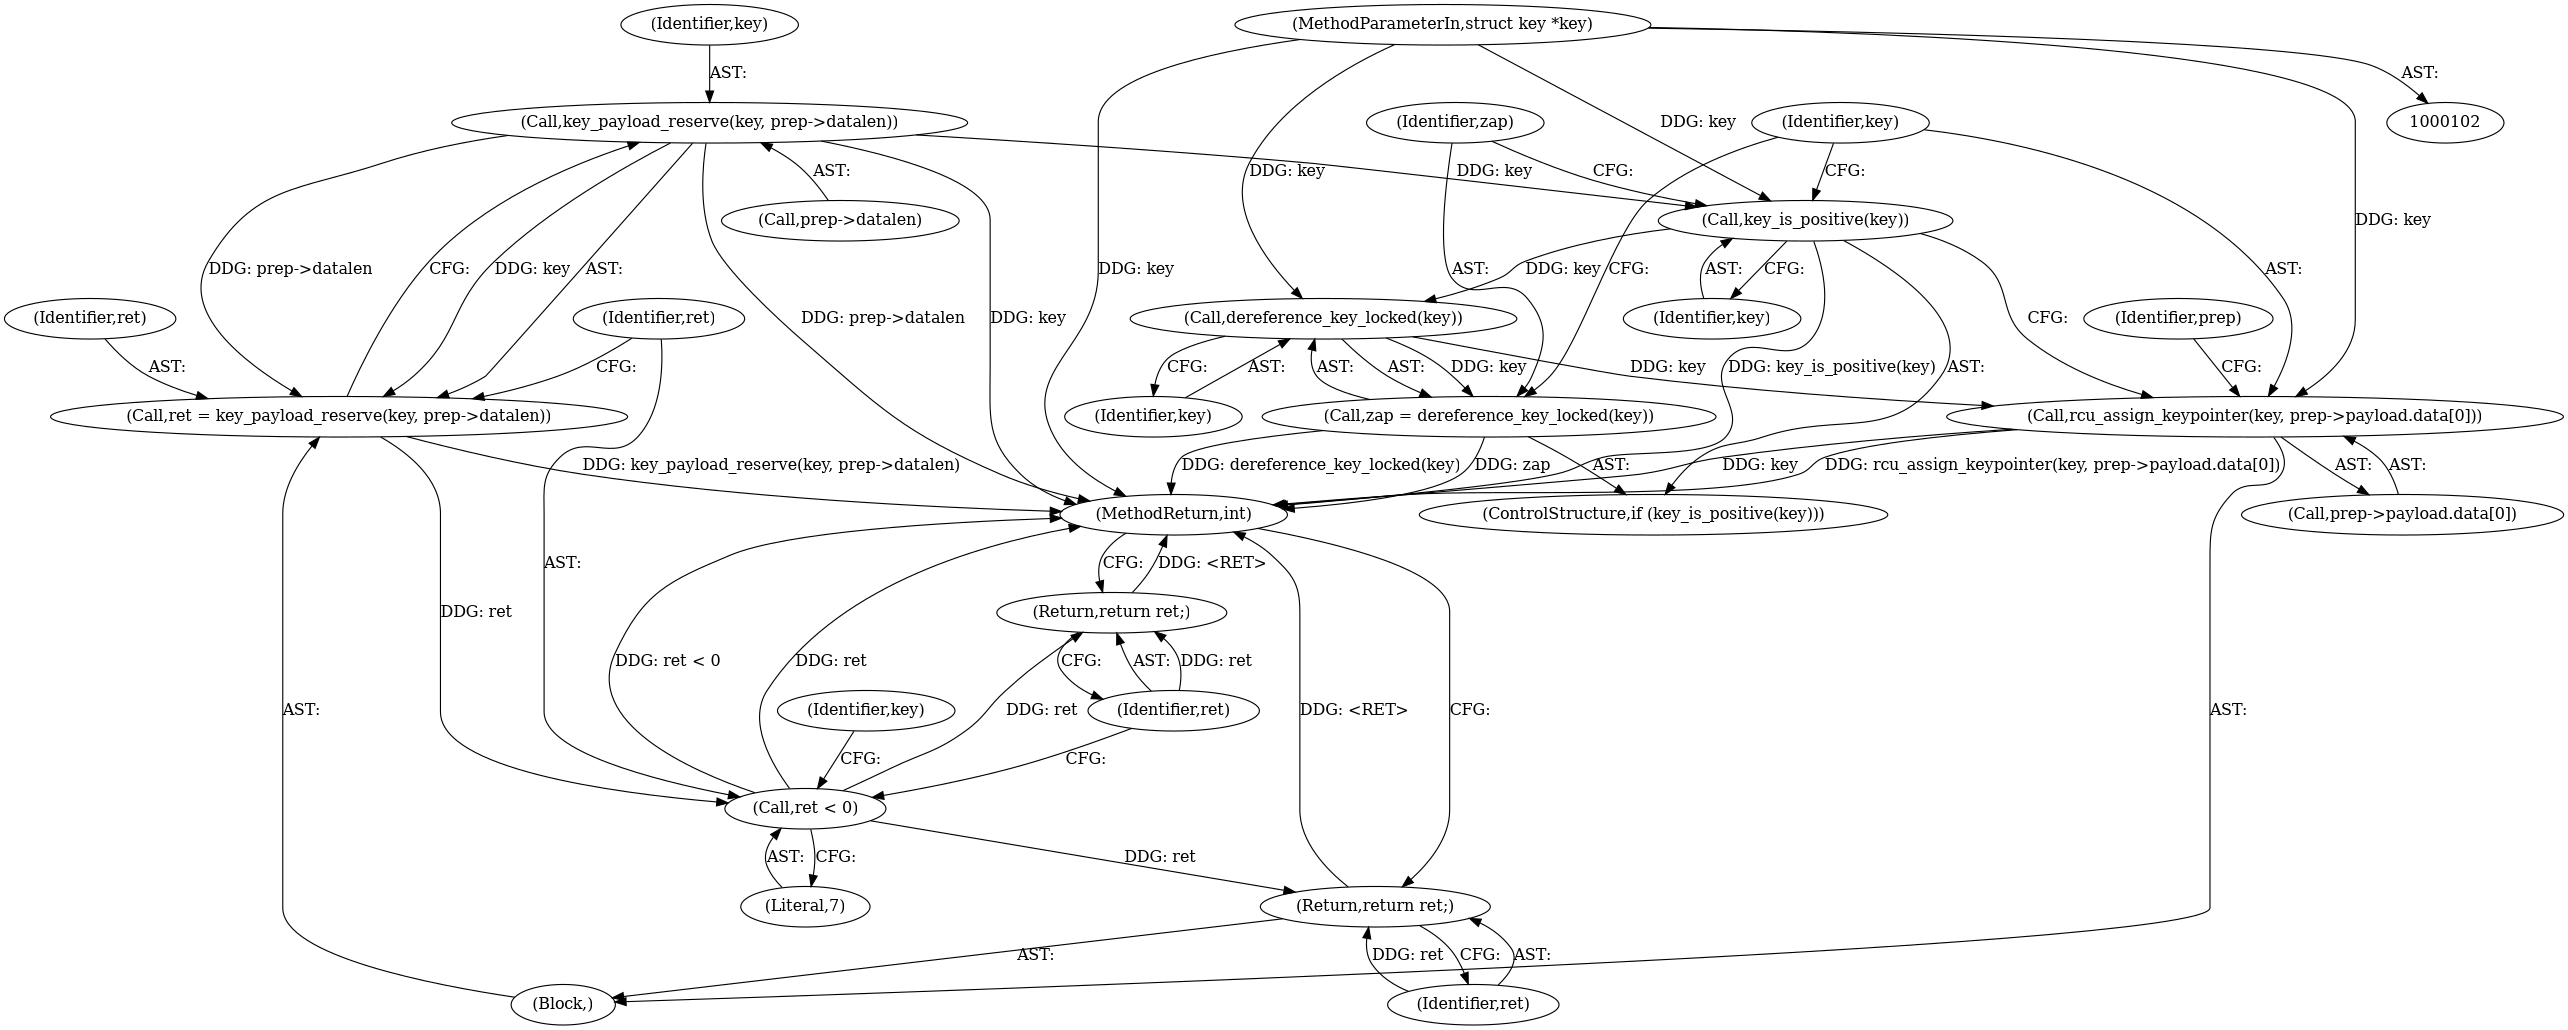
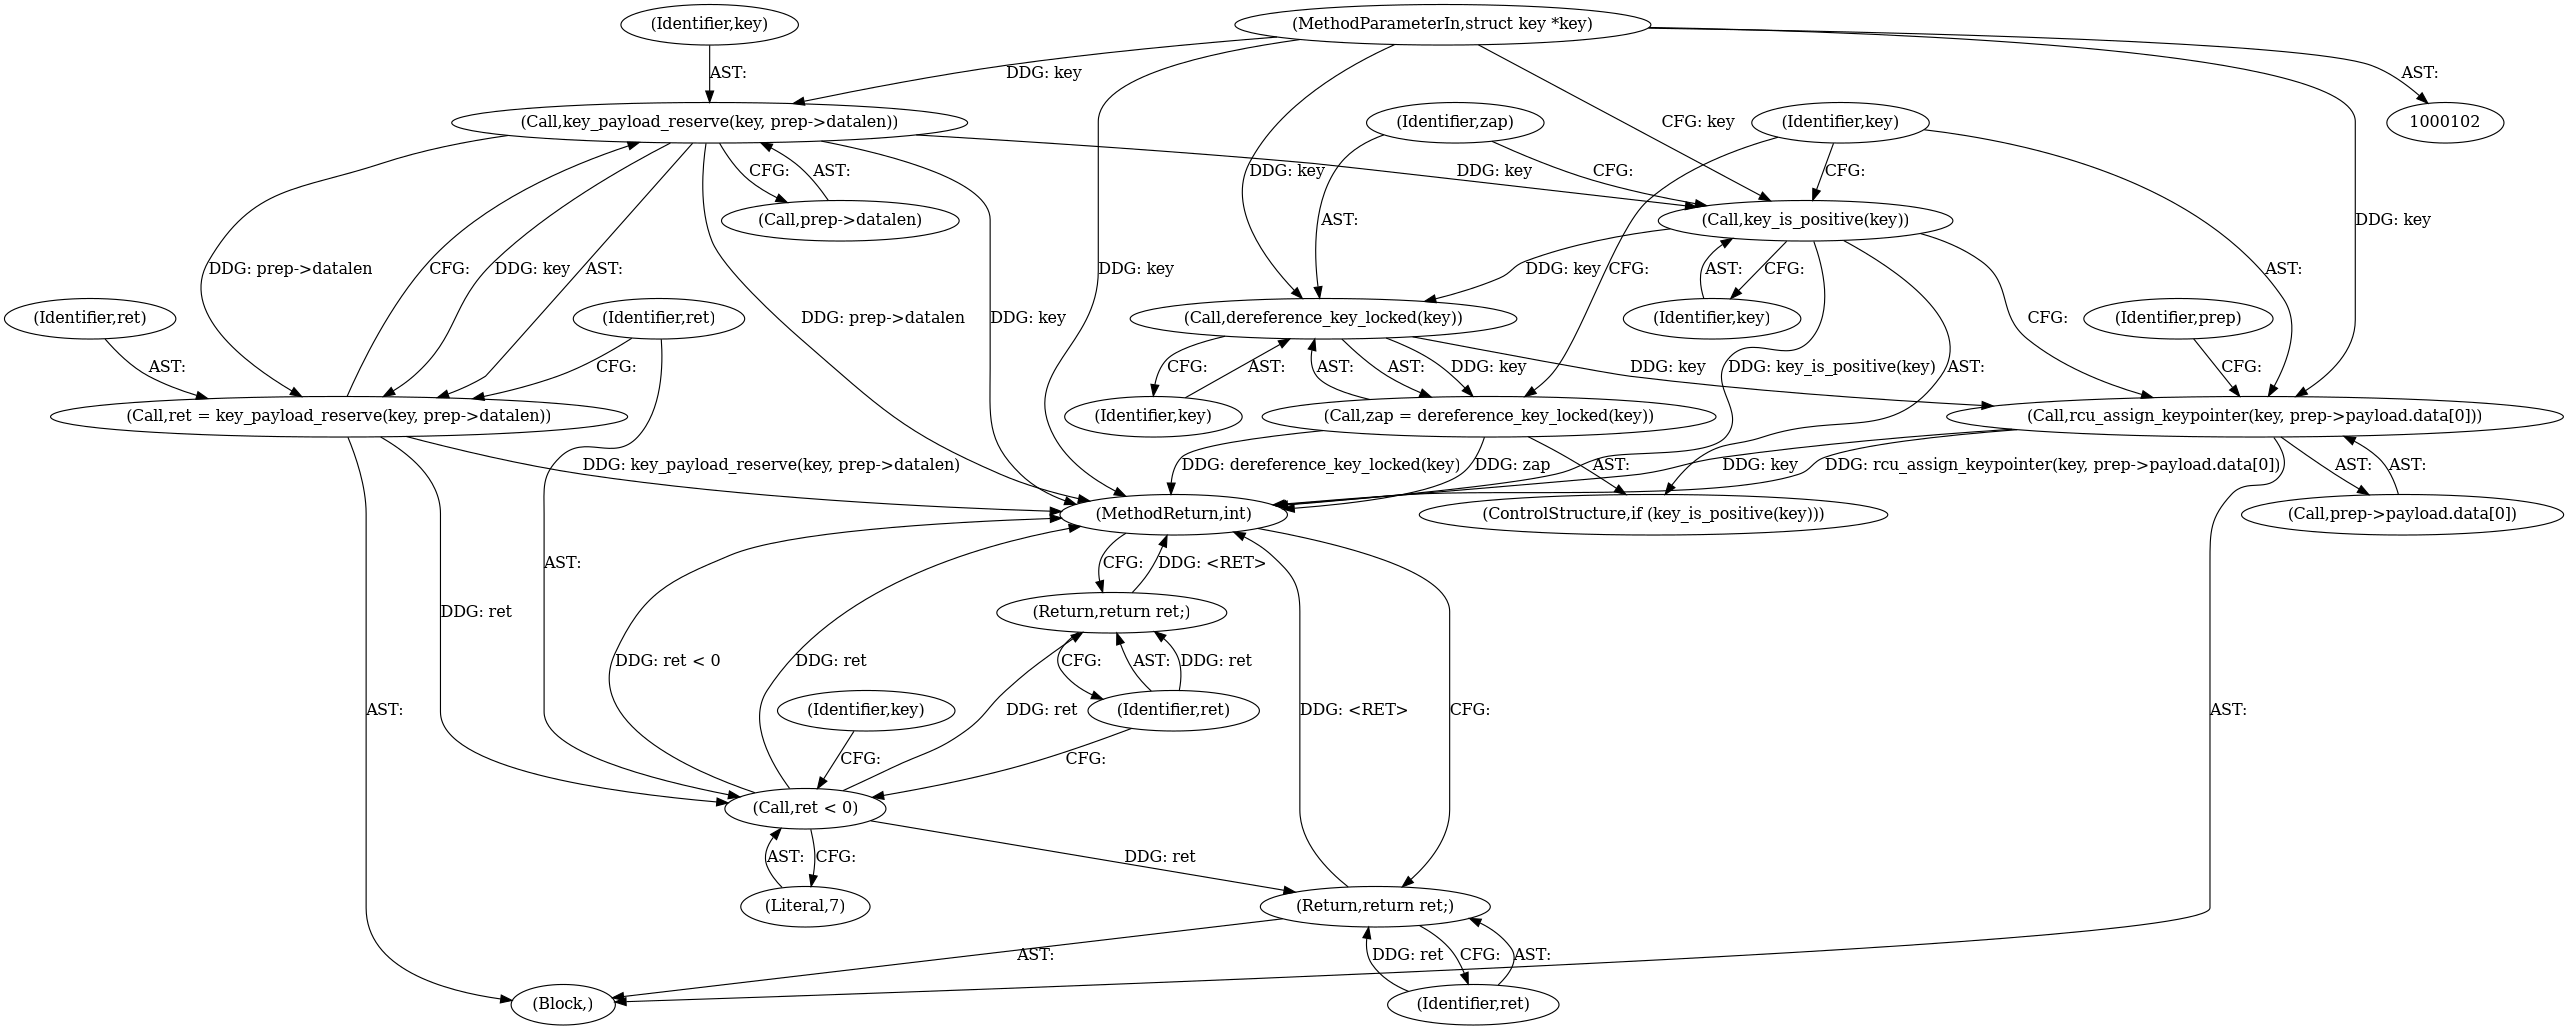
none -> (1039, 61)
(1699, 123) -> (1699, 123)
none -> (744, 175)
(1456, 282) -> (1323, 197)
(283, 802) -> (366, 760)
